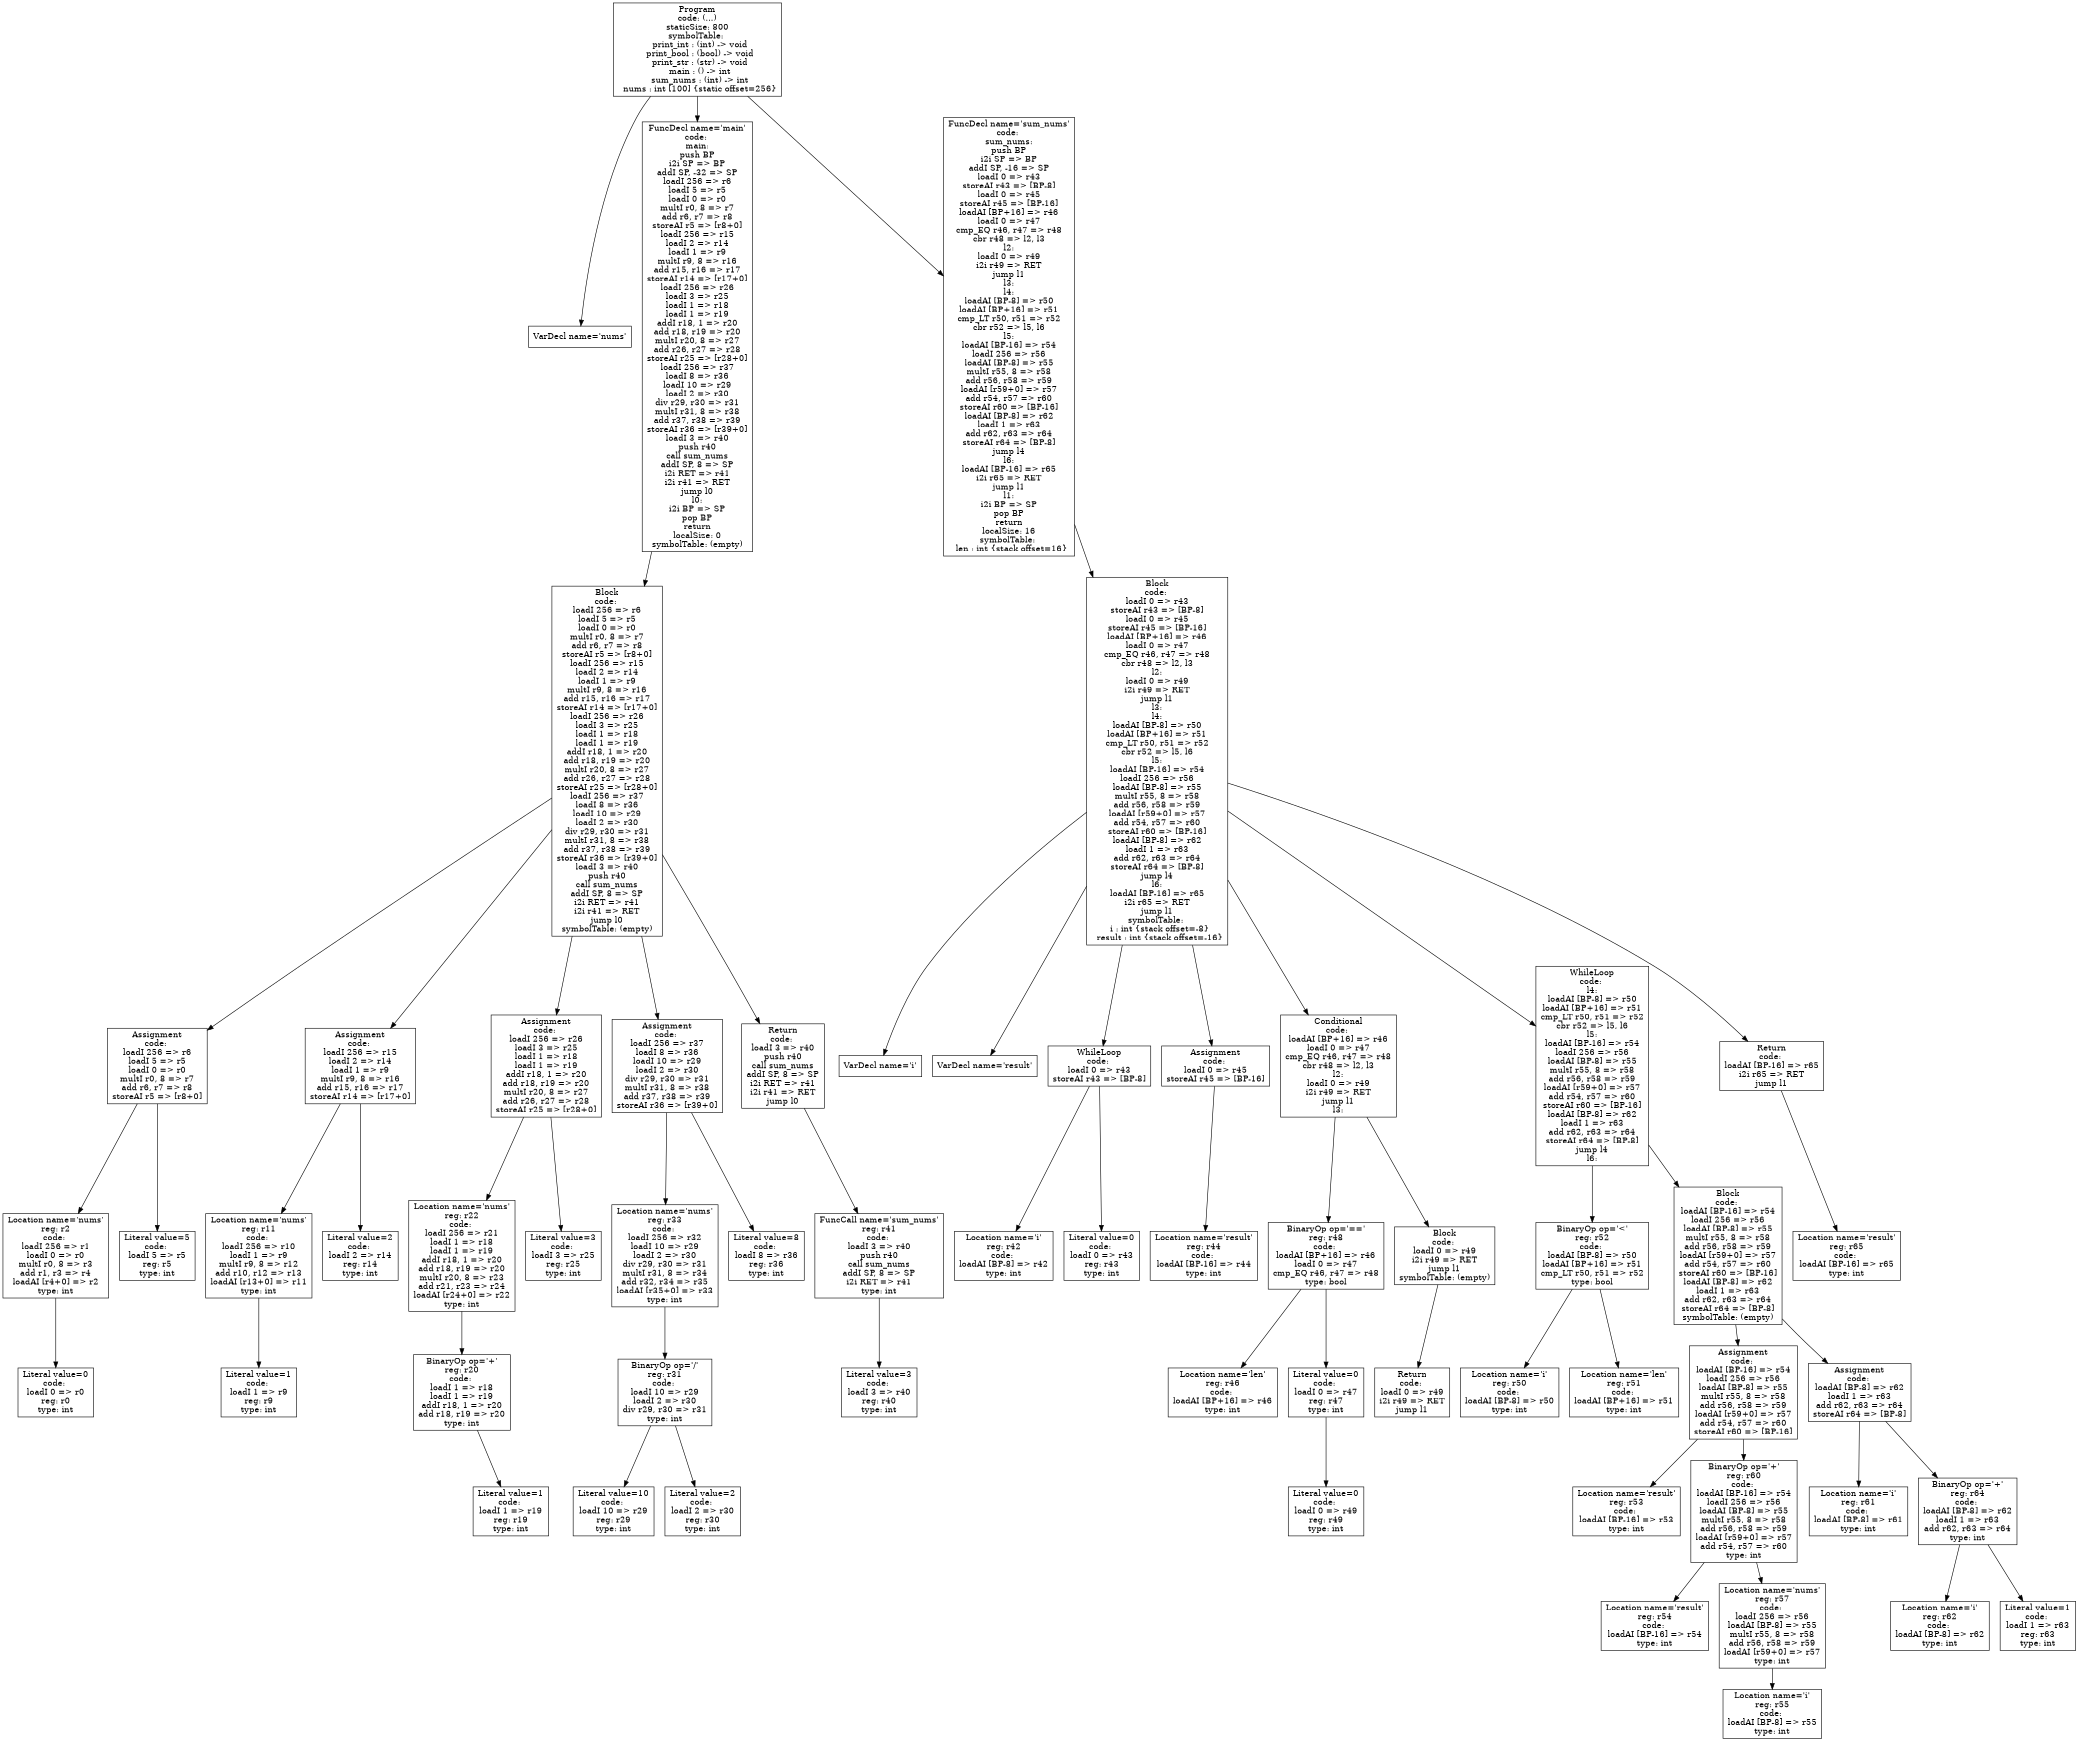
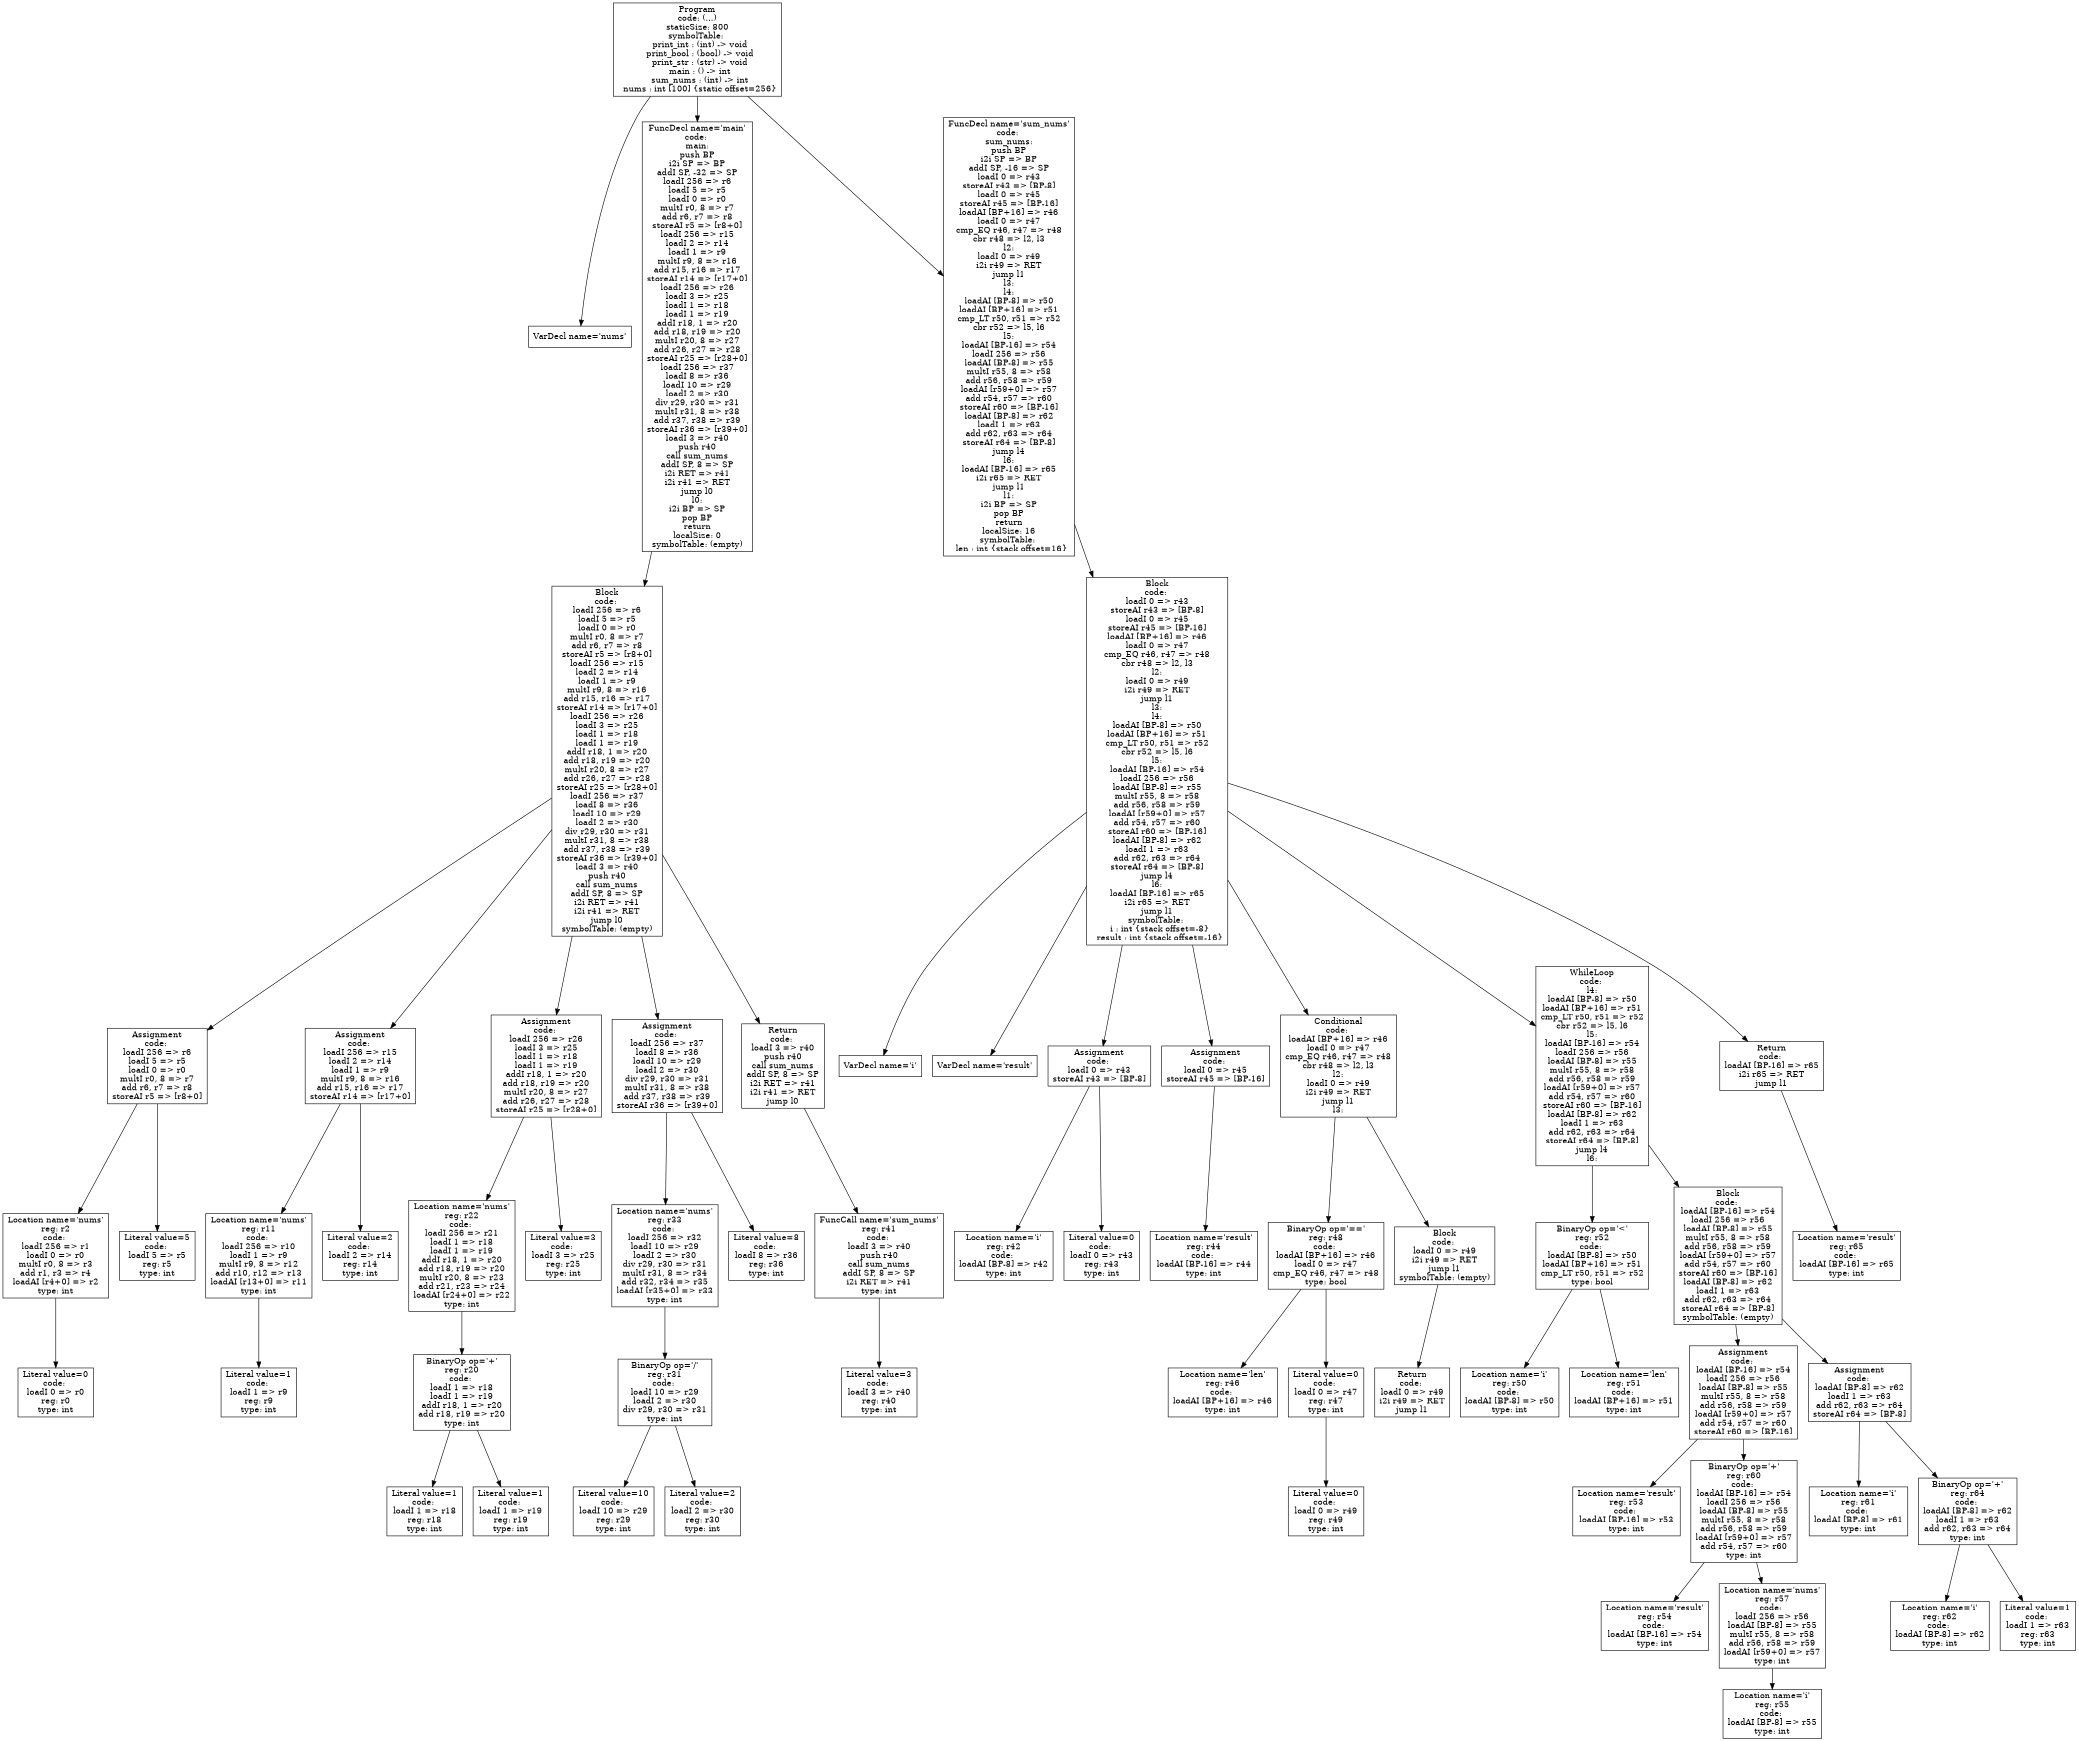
(1099, 1066) -> (1099, 1066)
none -> (425, 1511)
